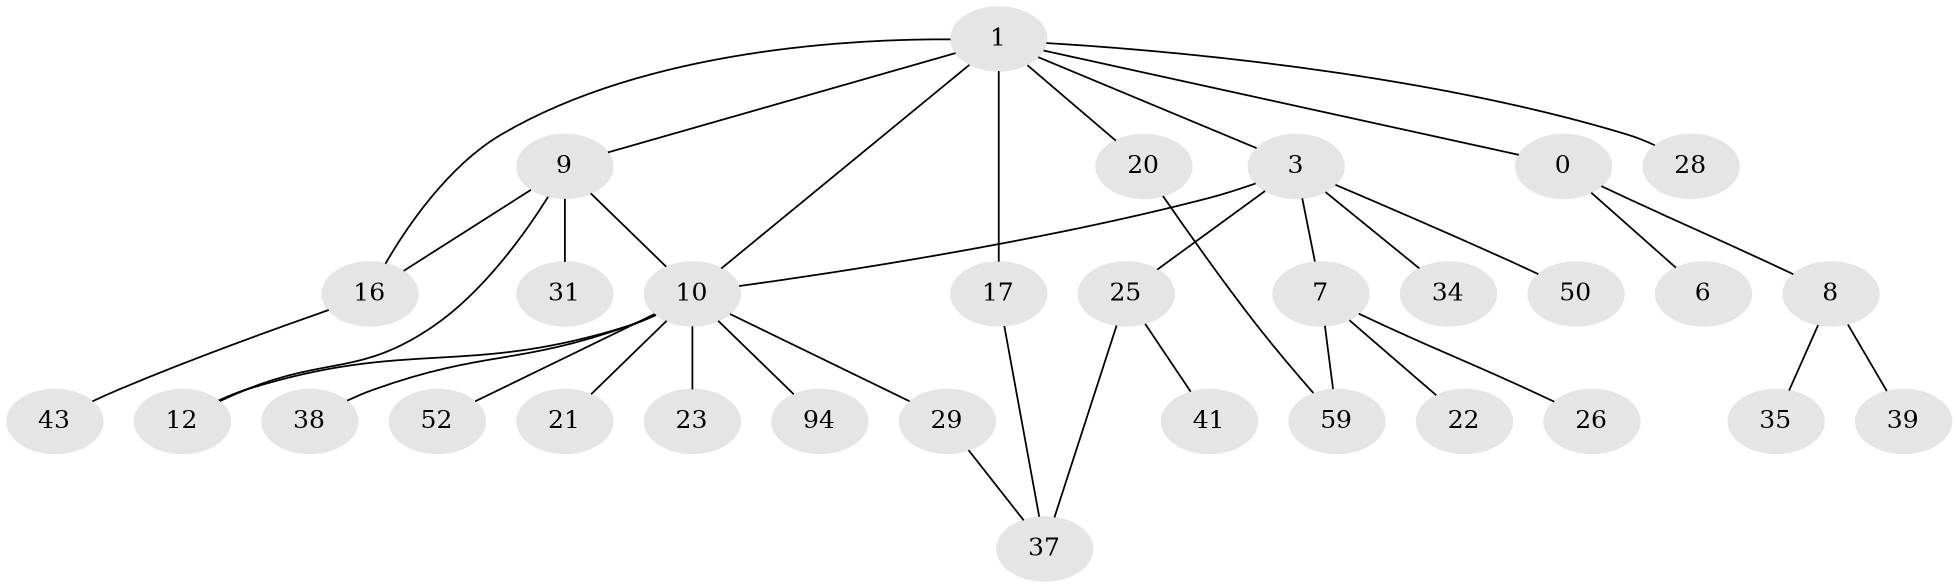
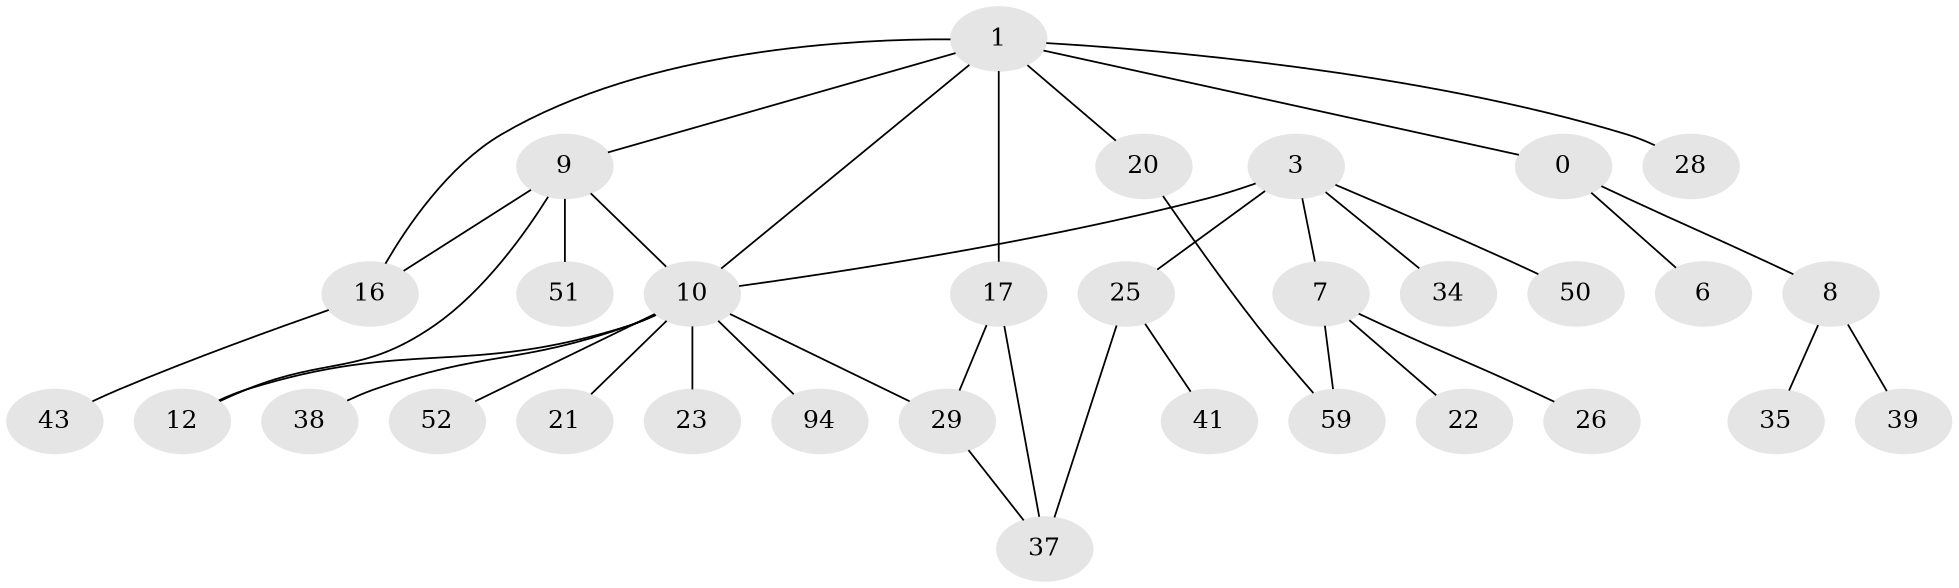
(1147, 103) -> none
(565, 294) -> (565, 294)
none -> (973, 358)
